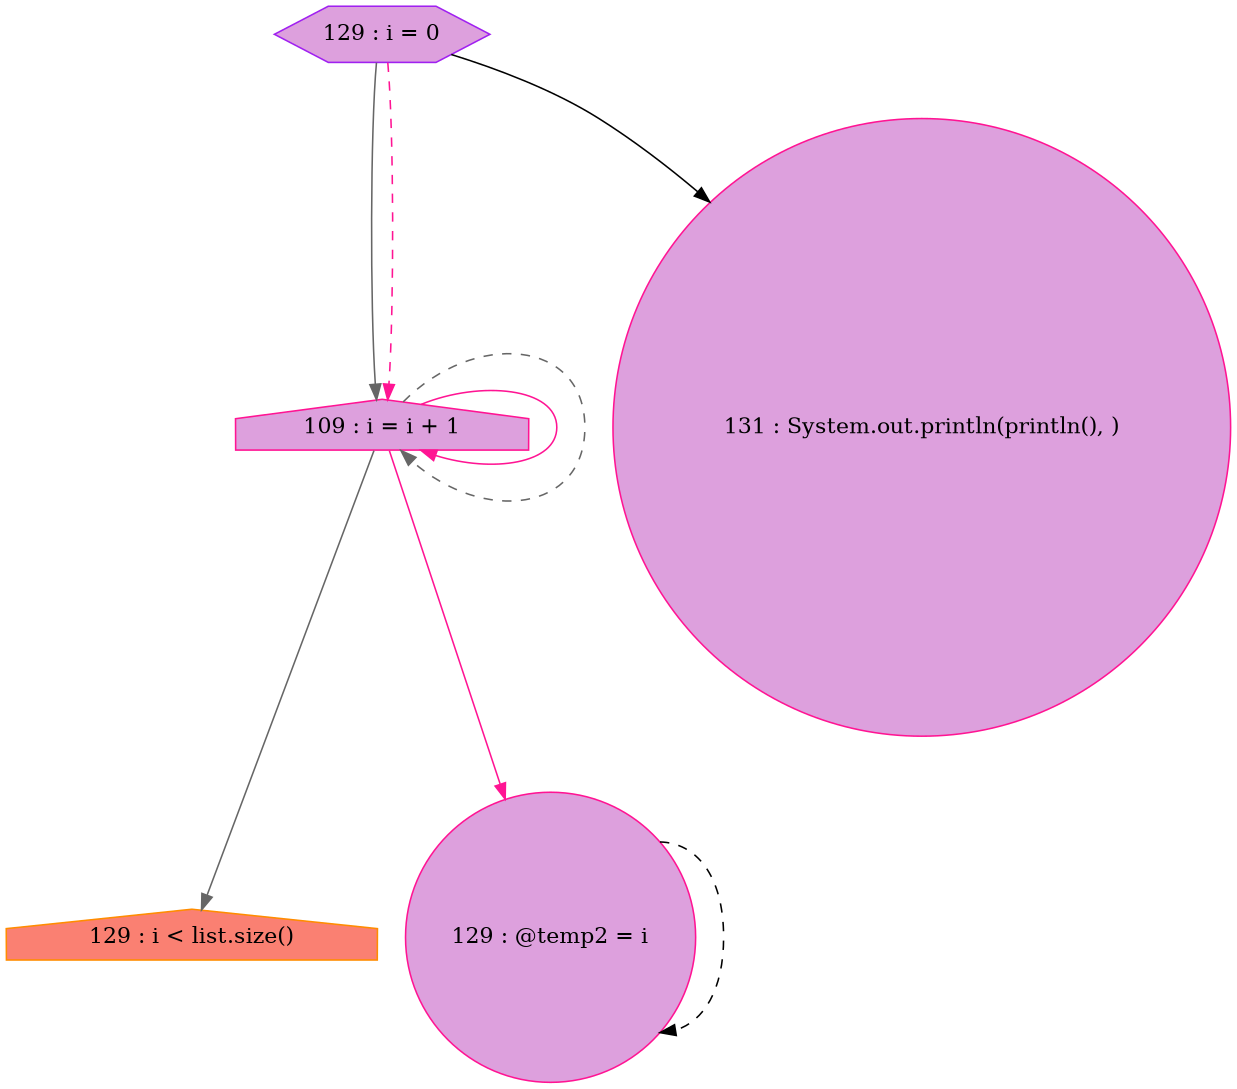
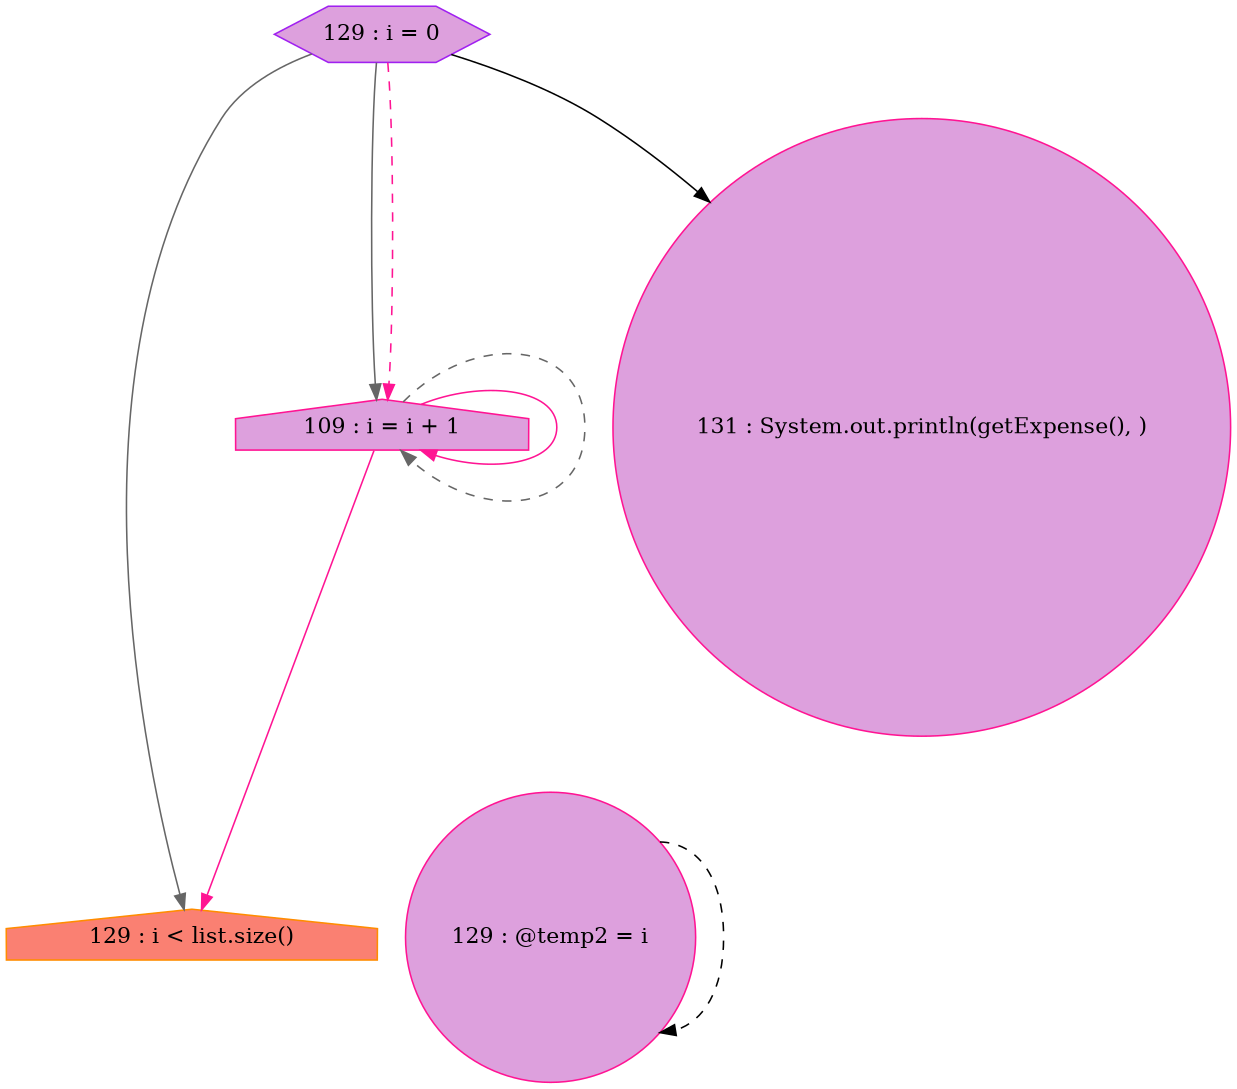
(922, 427) -> (922, 427)
none -> (128, 444)
(445, 617) -> none
(291, 673) -> (291, 673)
